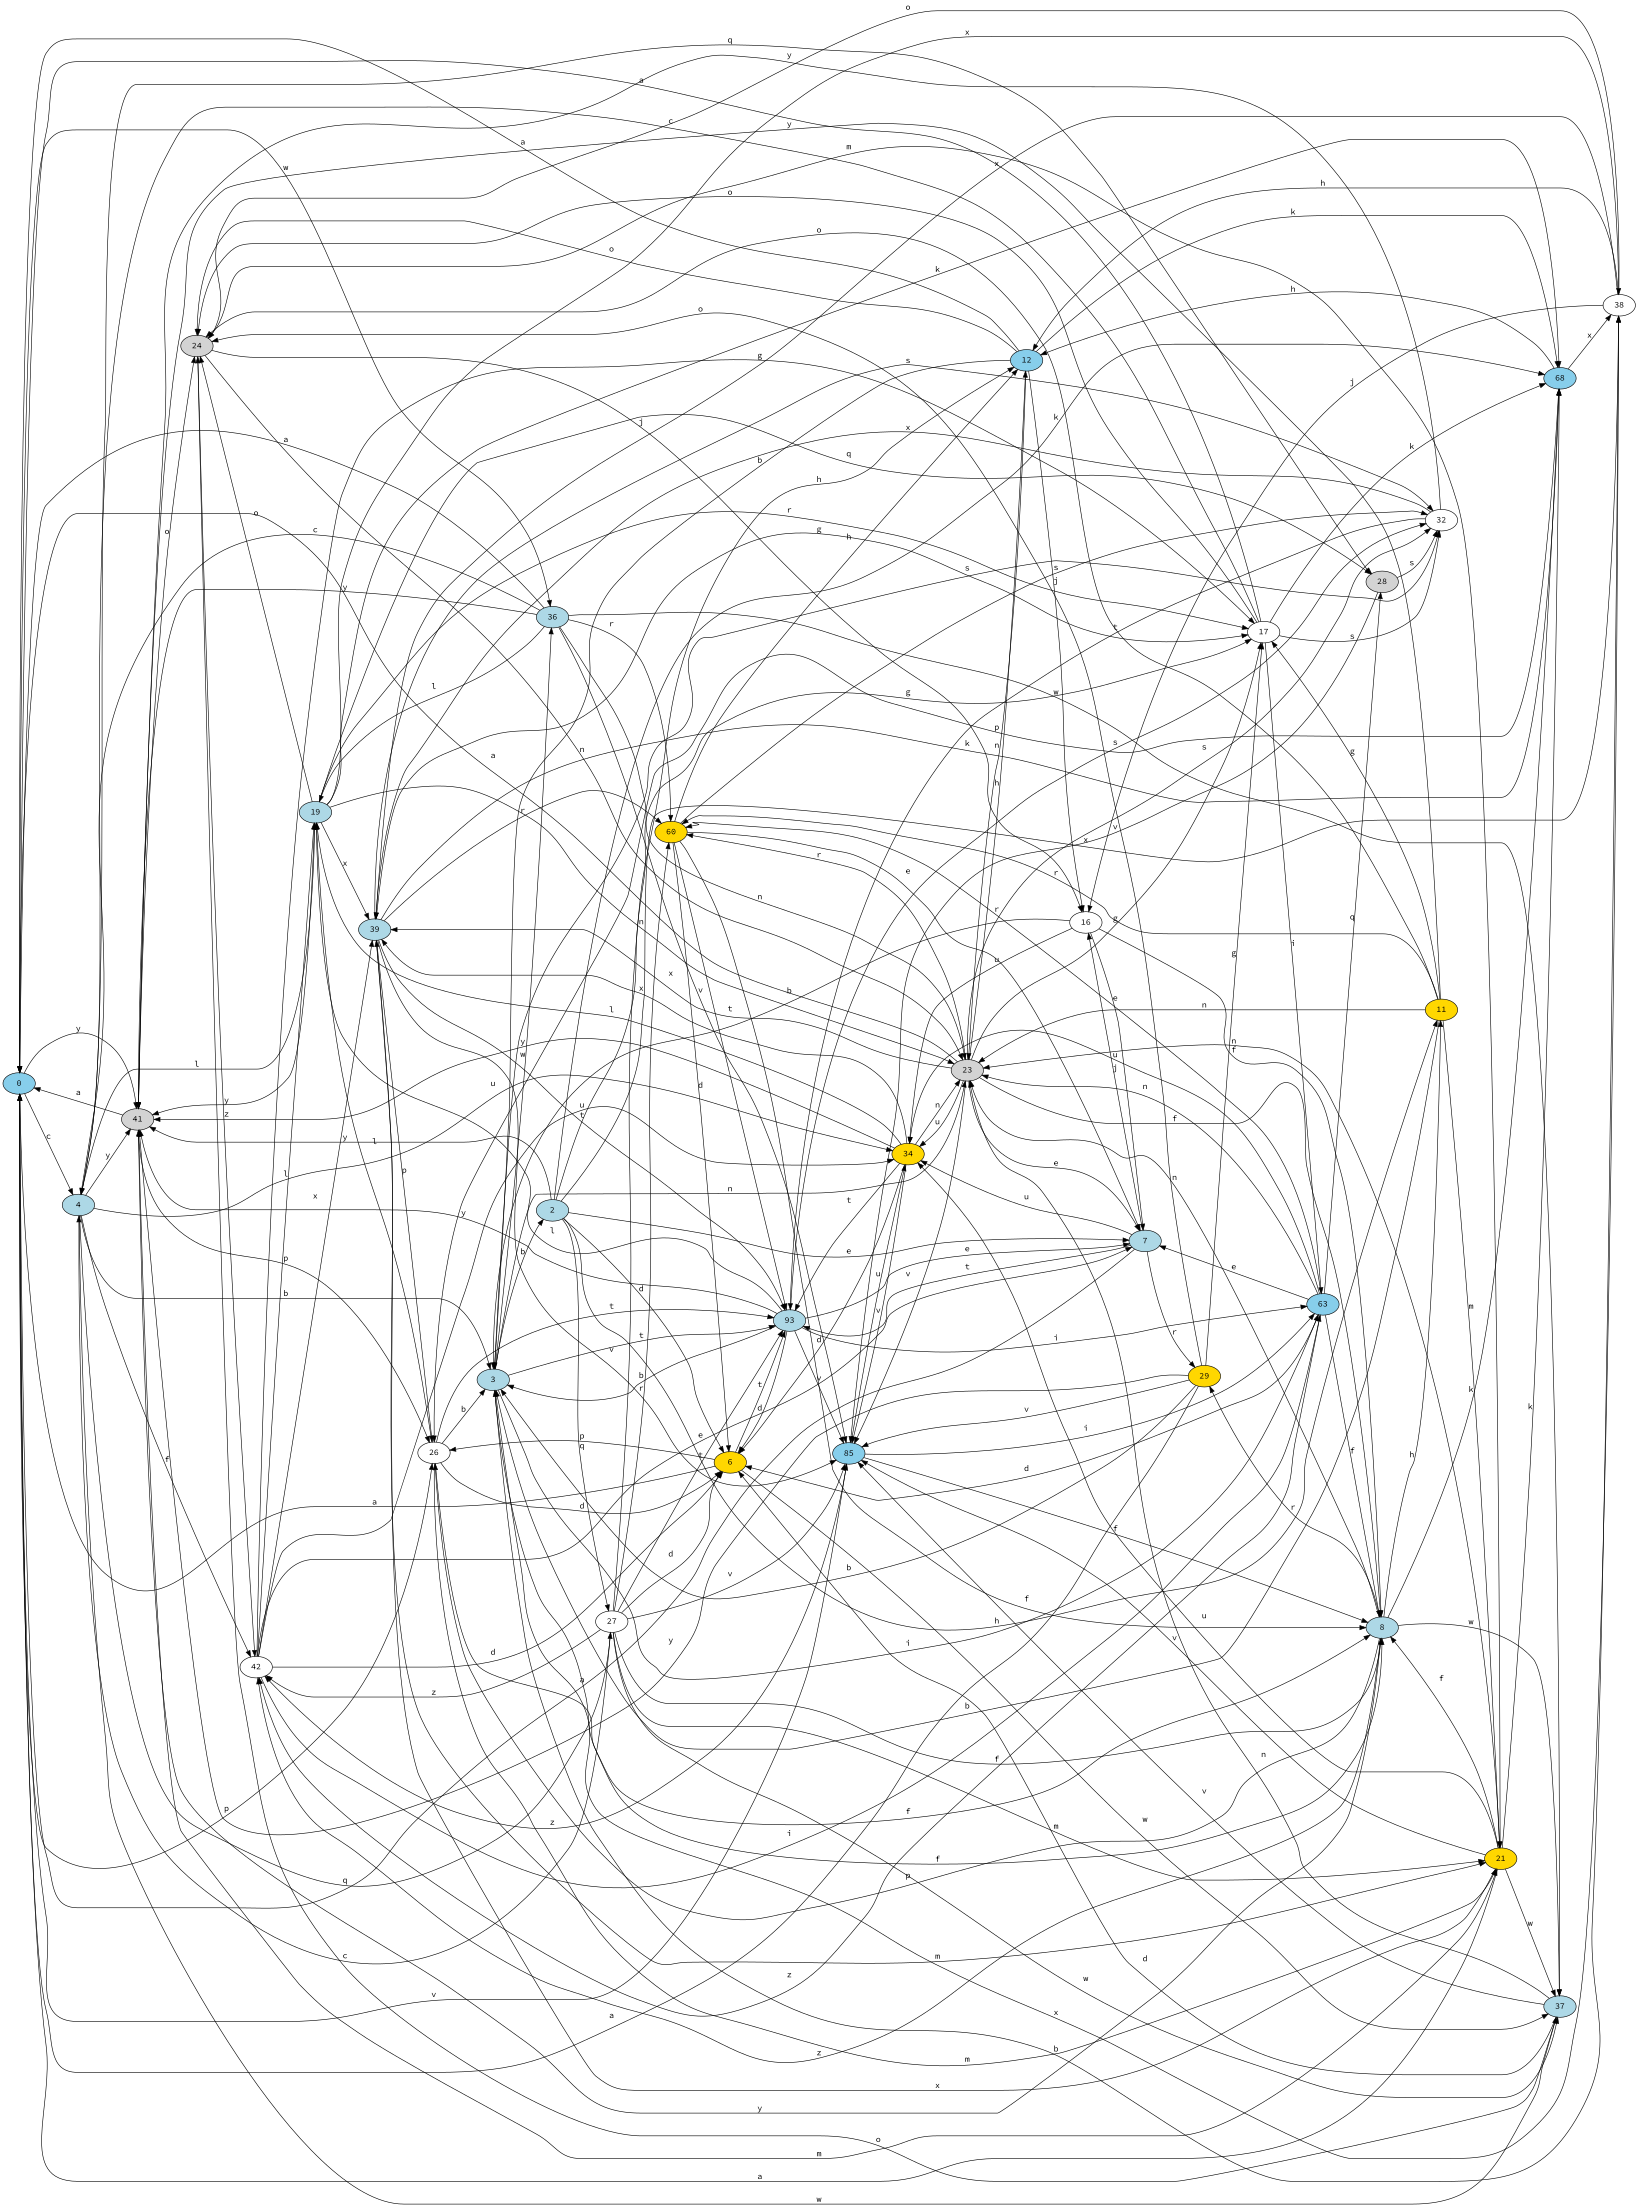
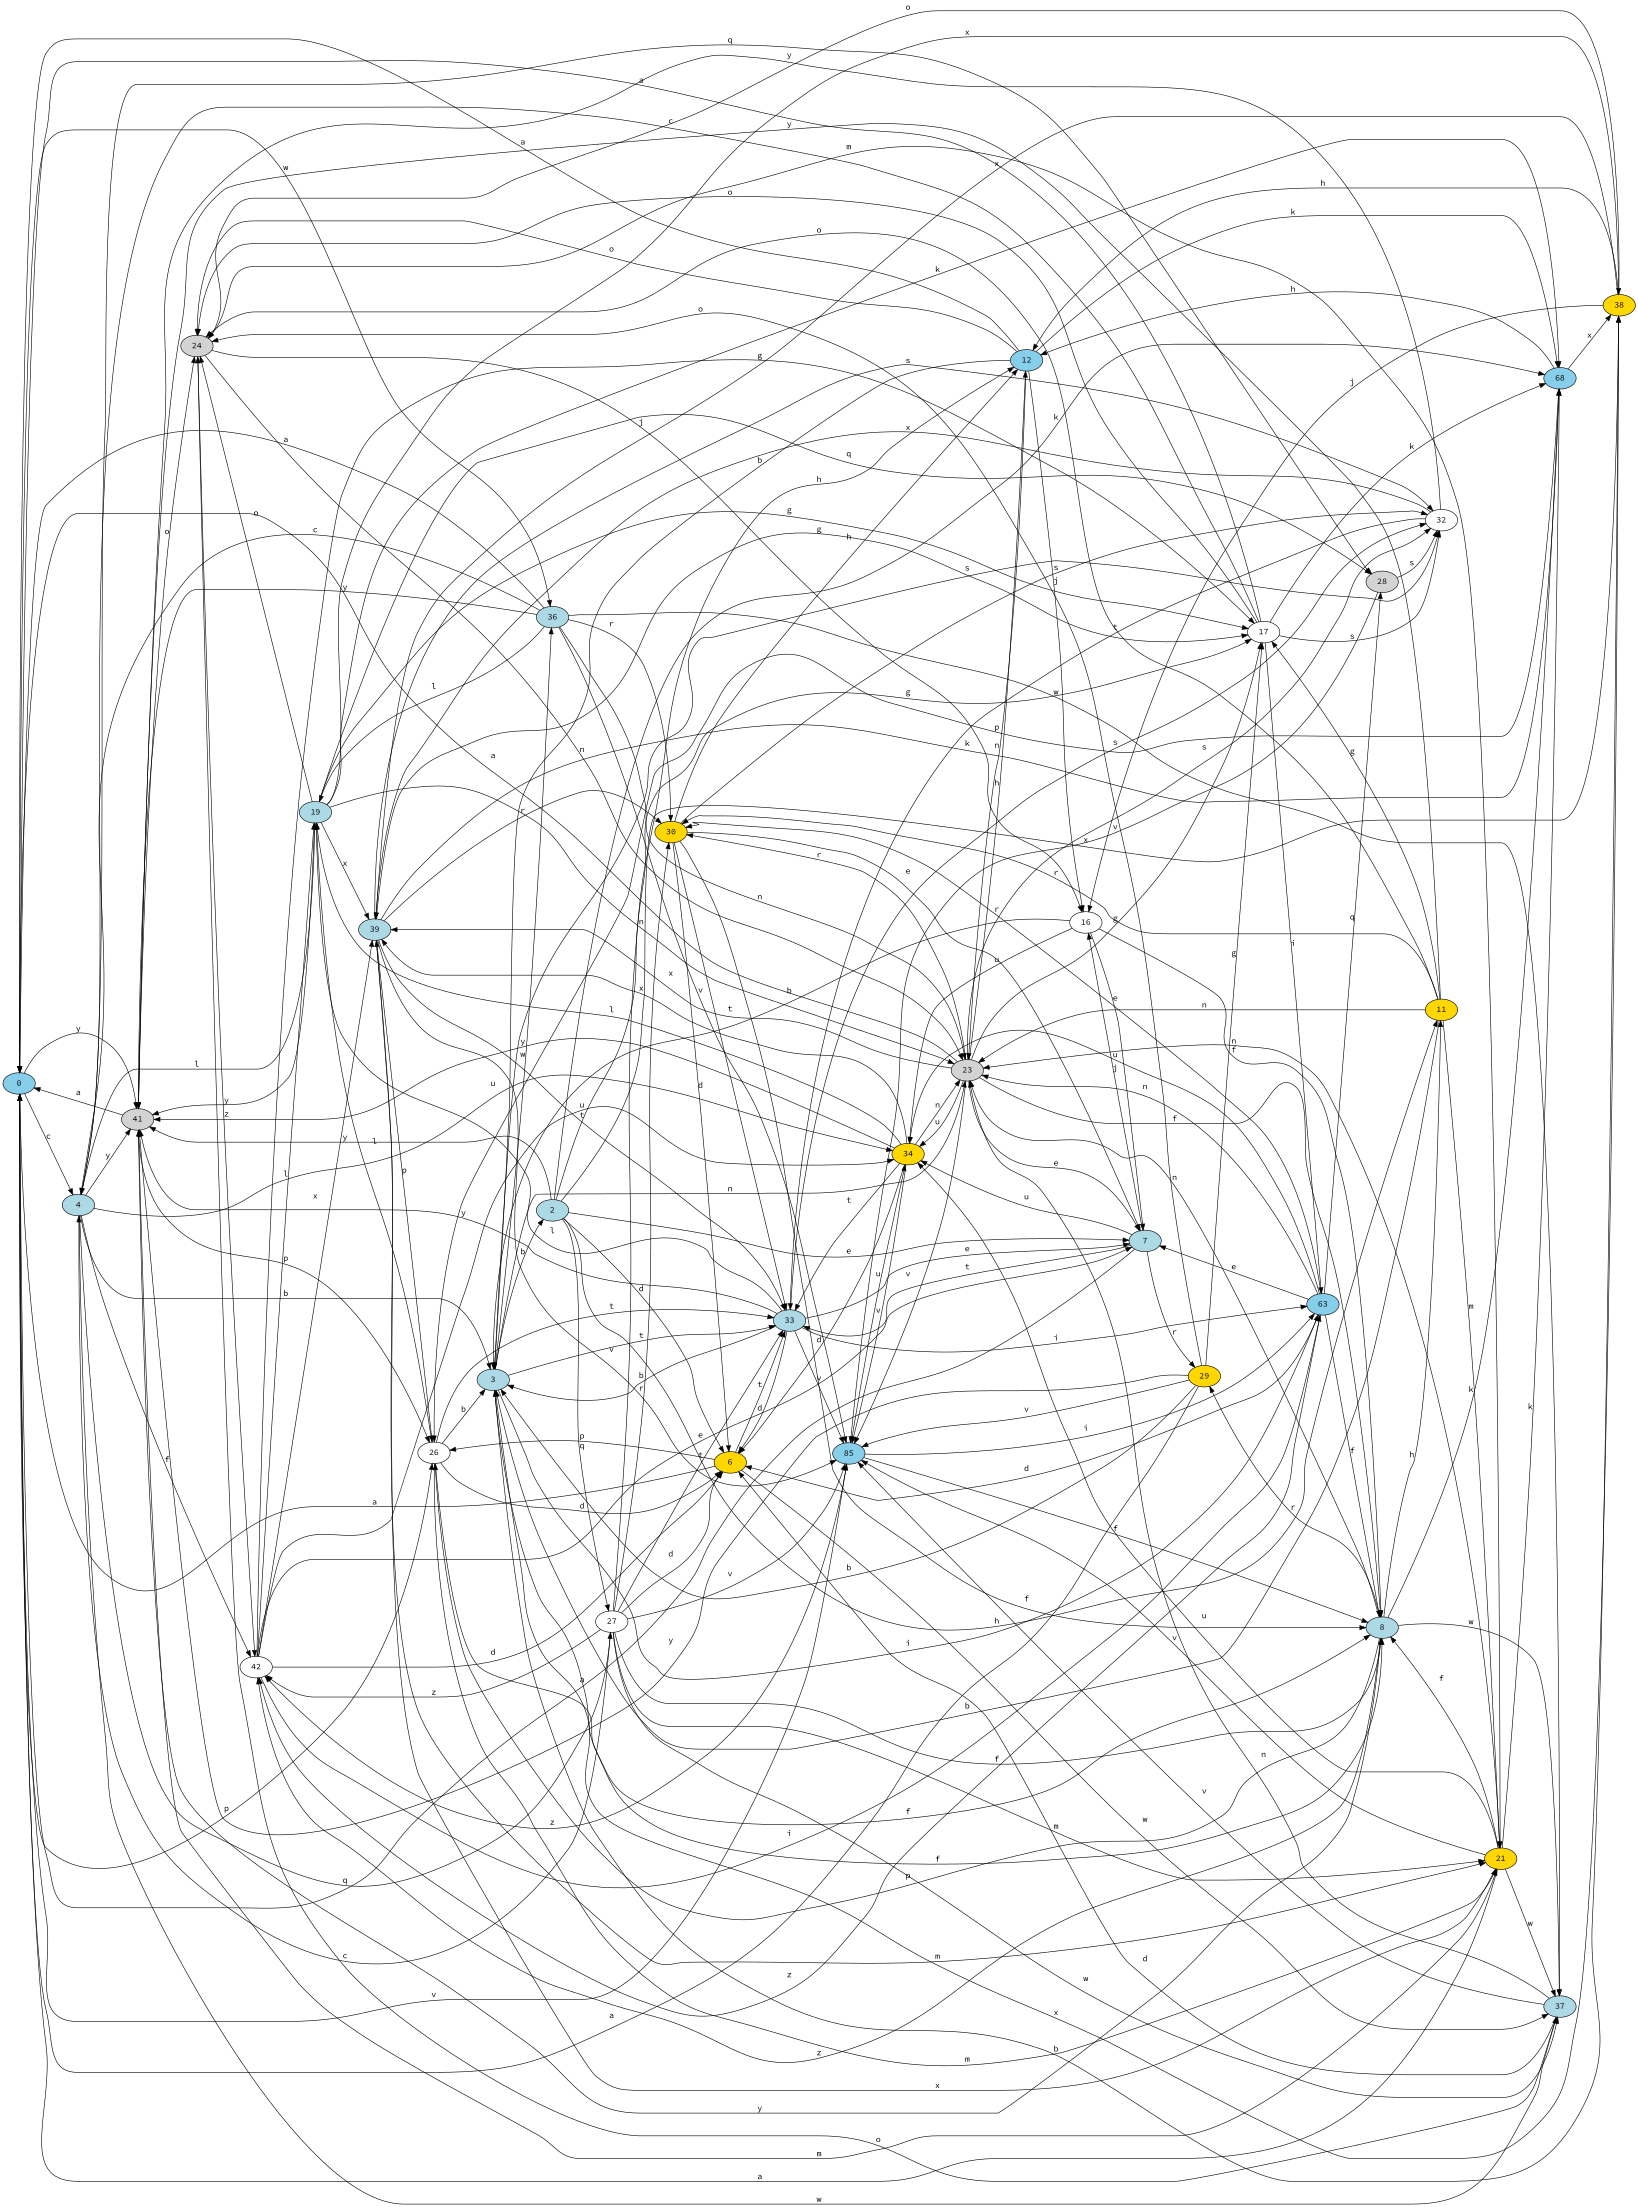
(1619, 305) -> (1619, 305)
(790, 510) -> (790, 510)
(671, 832) -> (671, 832)
(790, 1321) -> (790, 1321)
